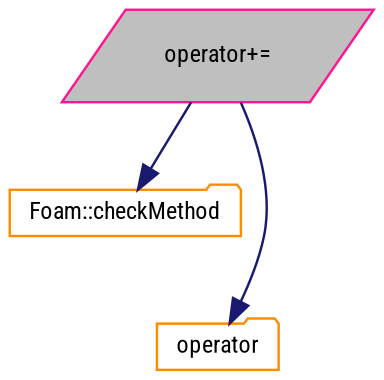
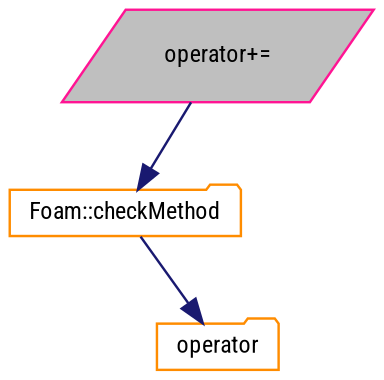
(267, 202) -> (164, 270)
